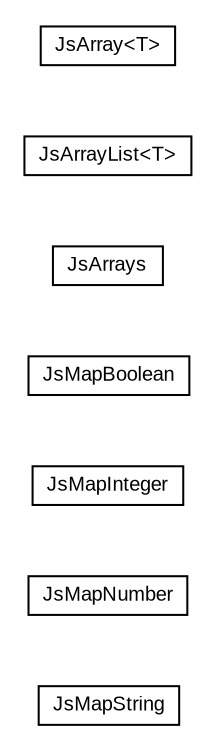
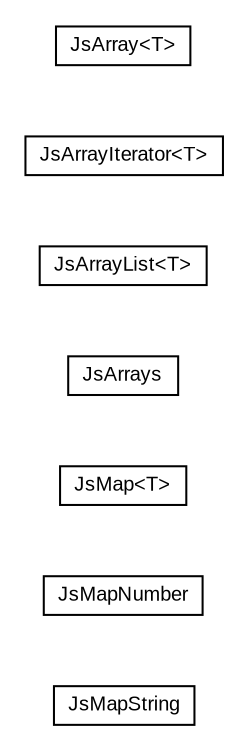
none -> (123, 155)
(108, 375) -> none
(108, 485) -> none
none -> (123, 485)
